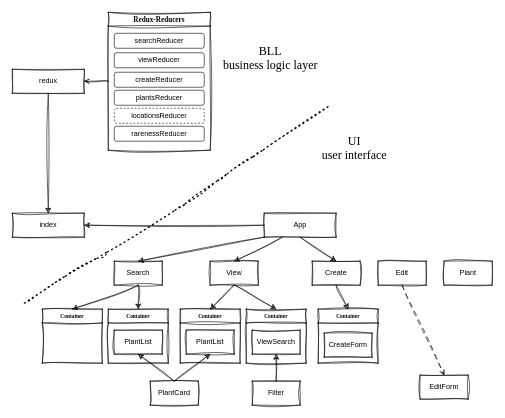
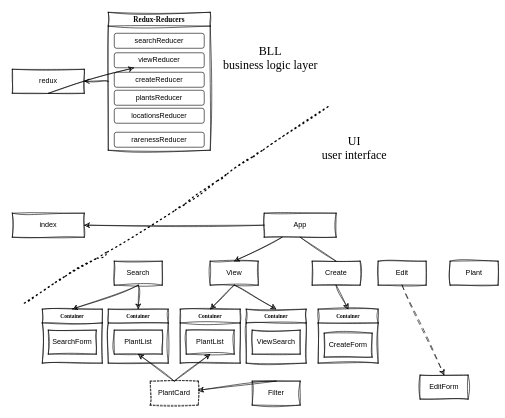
(159, 116) -> (159, 116)
(159, 134) -> (159, 140)
(48, 193) -> (113, 74)
(205, 249) -> none
(331, 258) -> (331, 258)
(468, 273) -> (474, 273)
none -> (72, 342)
(276, 368) -> (234, 386)
(442, 370) -> (442, 370)
(174, 393) -> (174, 393)
